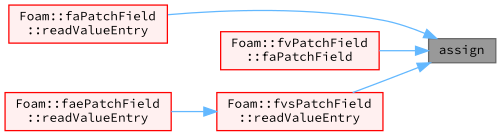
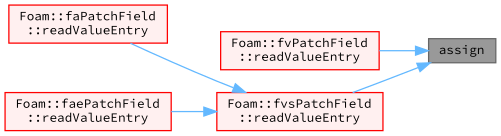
(298, 11) -> (182, 66)
(300, 51) -> (300, 51)
